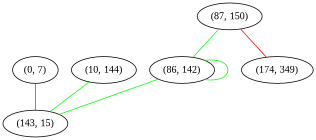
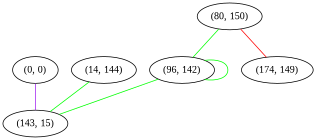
(230, 16) -> (230, 16)
(35, 70) -> (35, 70)
(104, 70) -> (104, 70)
(182, 70) -> (182, 70)
(277, 70) -> (277, 70)
